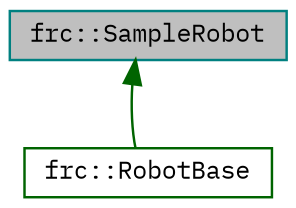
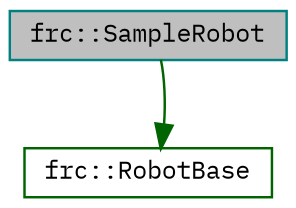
(132, 117) -> (164, 92)
